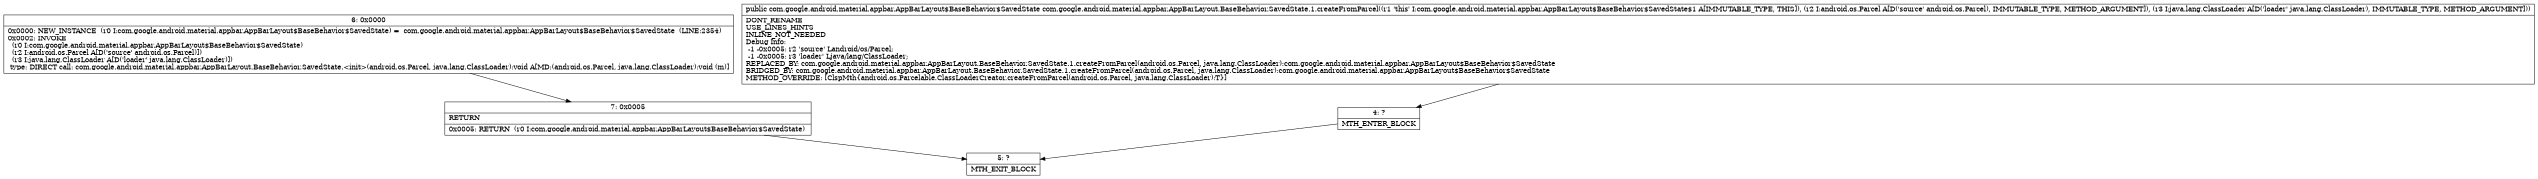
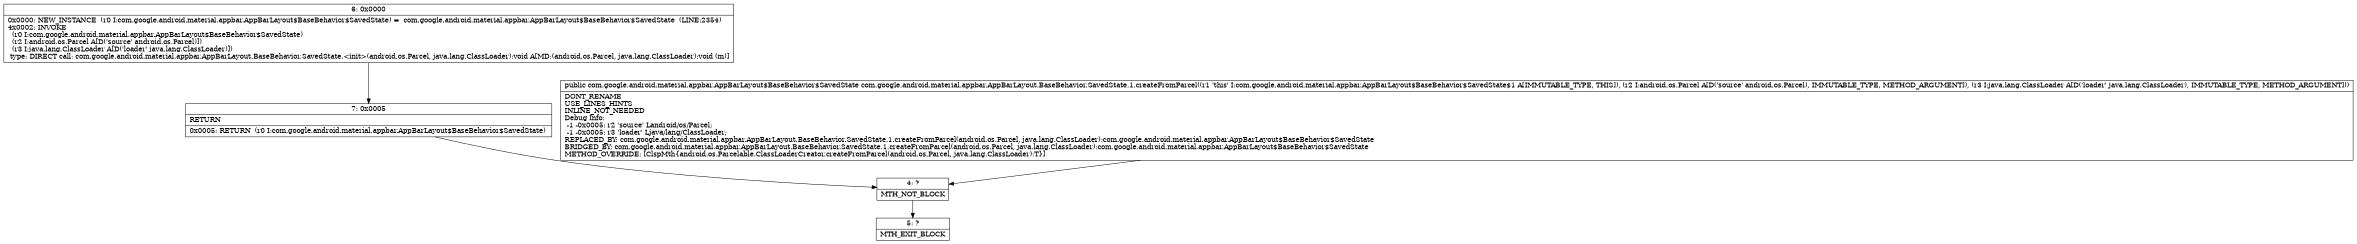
(39, 39) -> (39, 28)
(1379, 124) -> (913, 194)
(863, 147) -> (652, 172)
